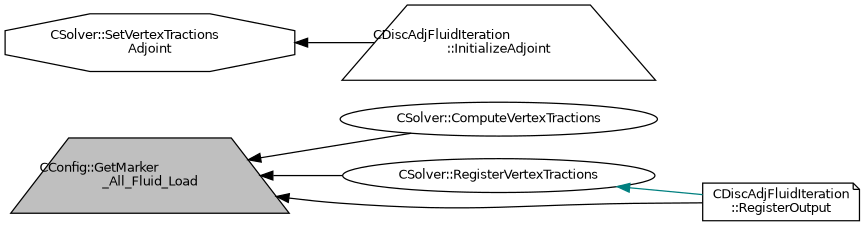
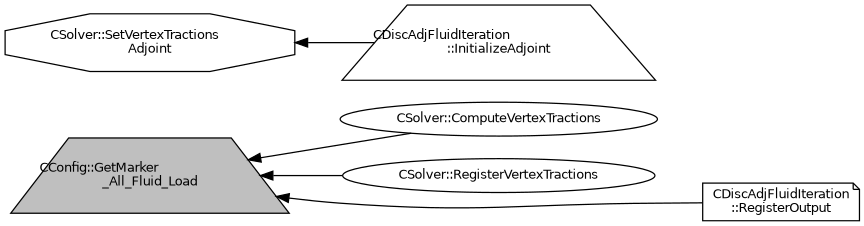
(666, 191) -> none
